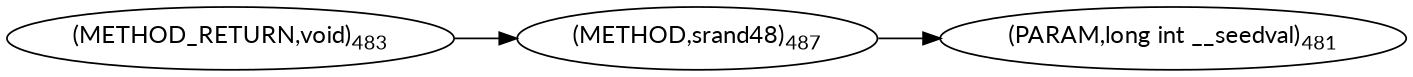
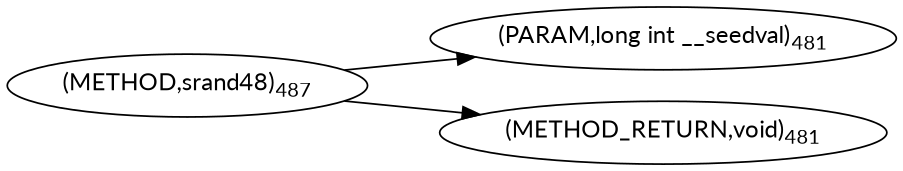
(370, 36) -> (803, 130)
(477, 38) -> (403, 107)
